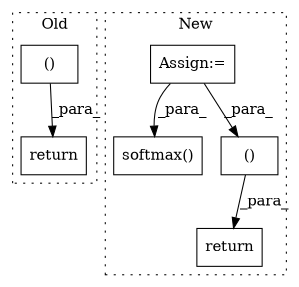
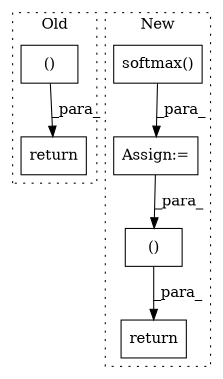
(158, 103) -> (157, 105)
